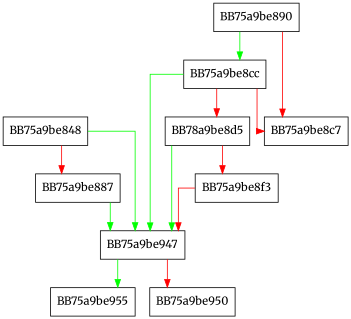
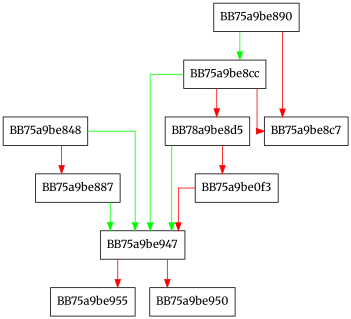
(237, 188) -> (237, 188)
(118, 269) -> (118, 269)
